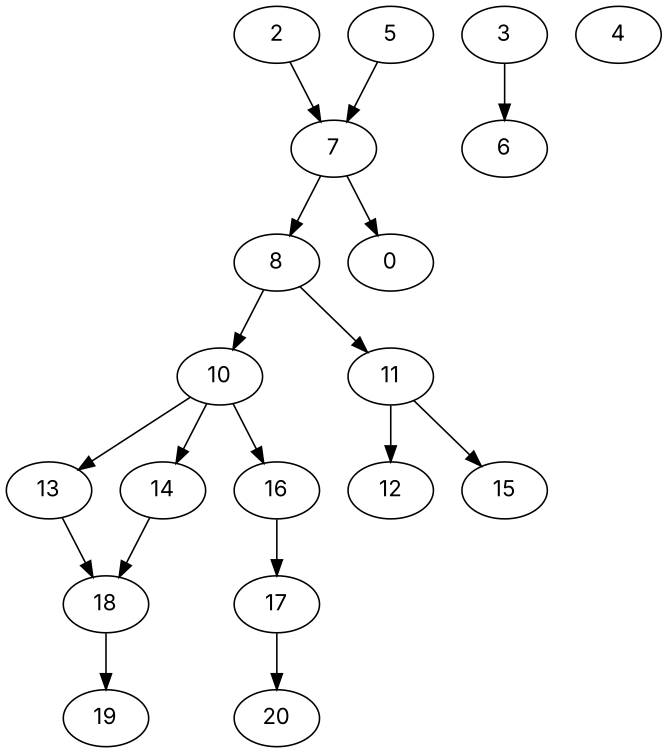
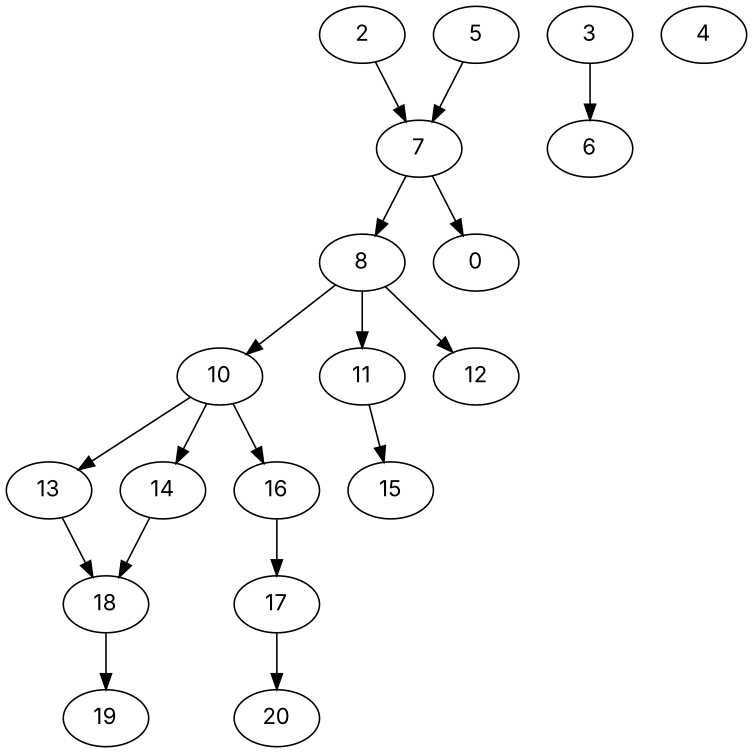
(391, 426) -> (413, 314)
